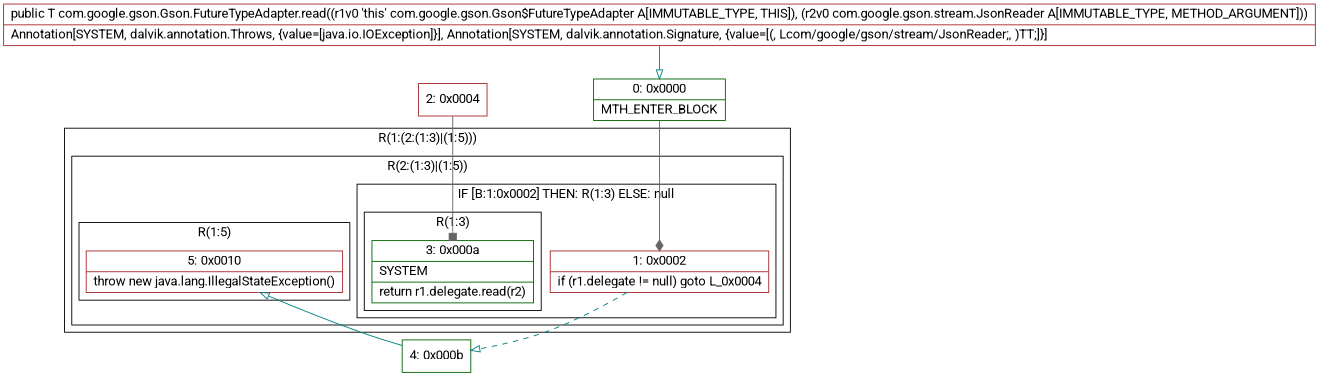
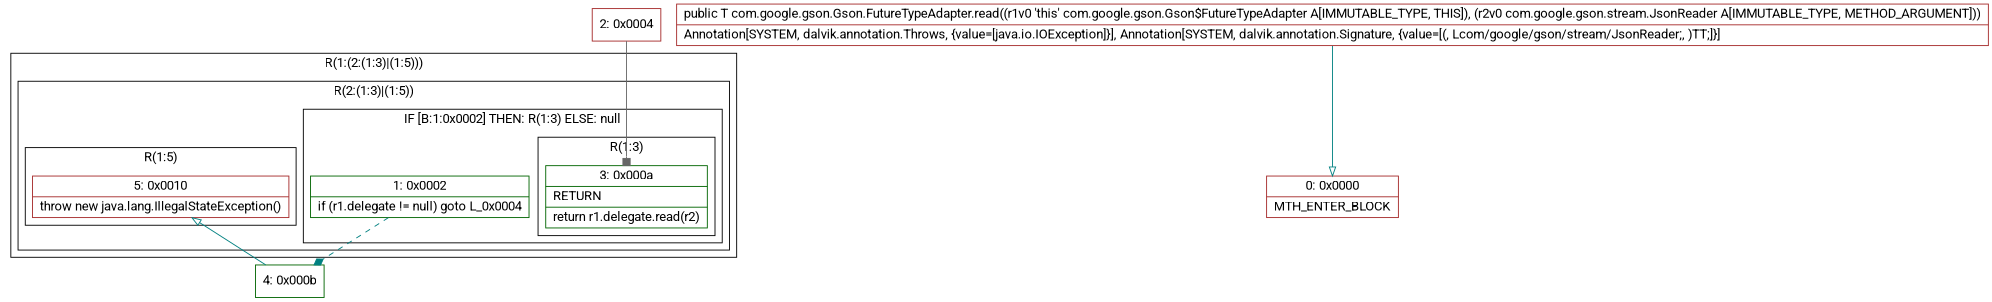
(659, 100) -> (1332, 197)
(659, 177) -> none
(404, 271) -> (577, 196)
(659, 272) -> (420, 197)
(526, 338) -> (357, 237)
